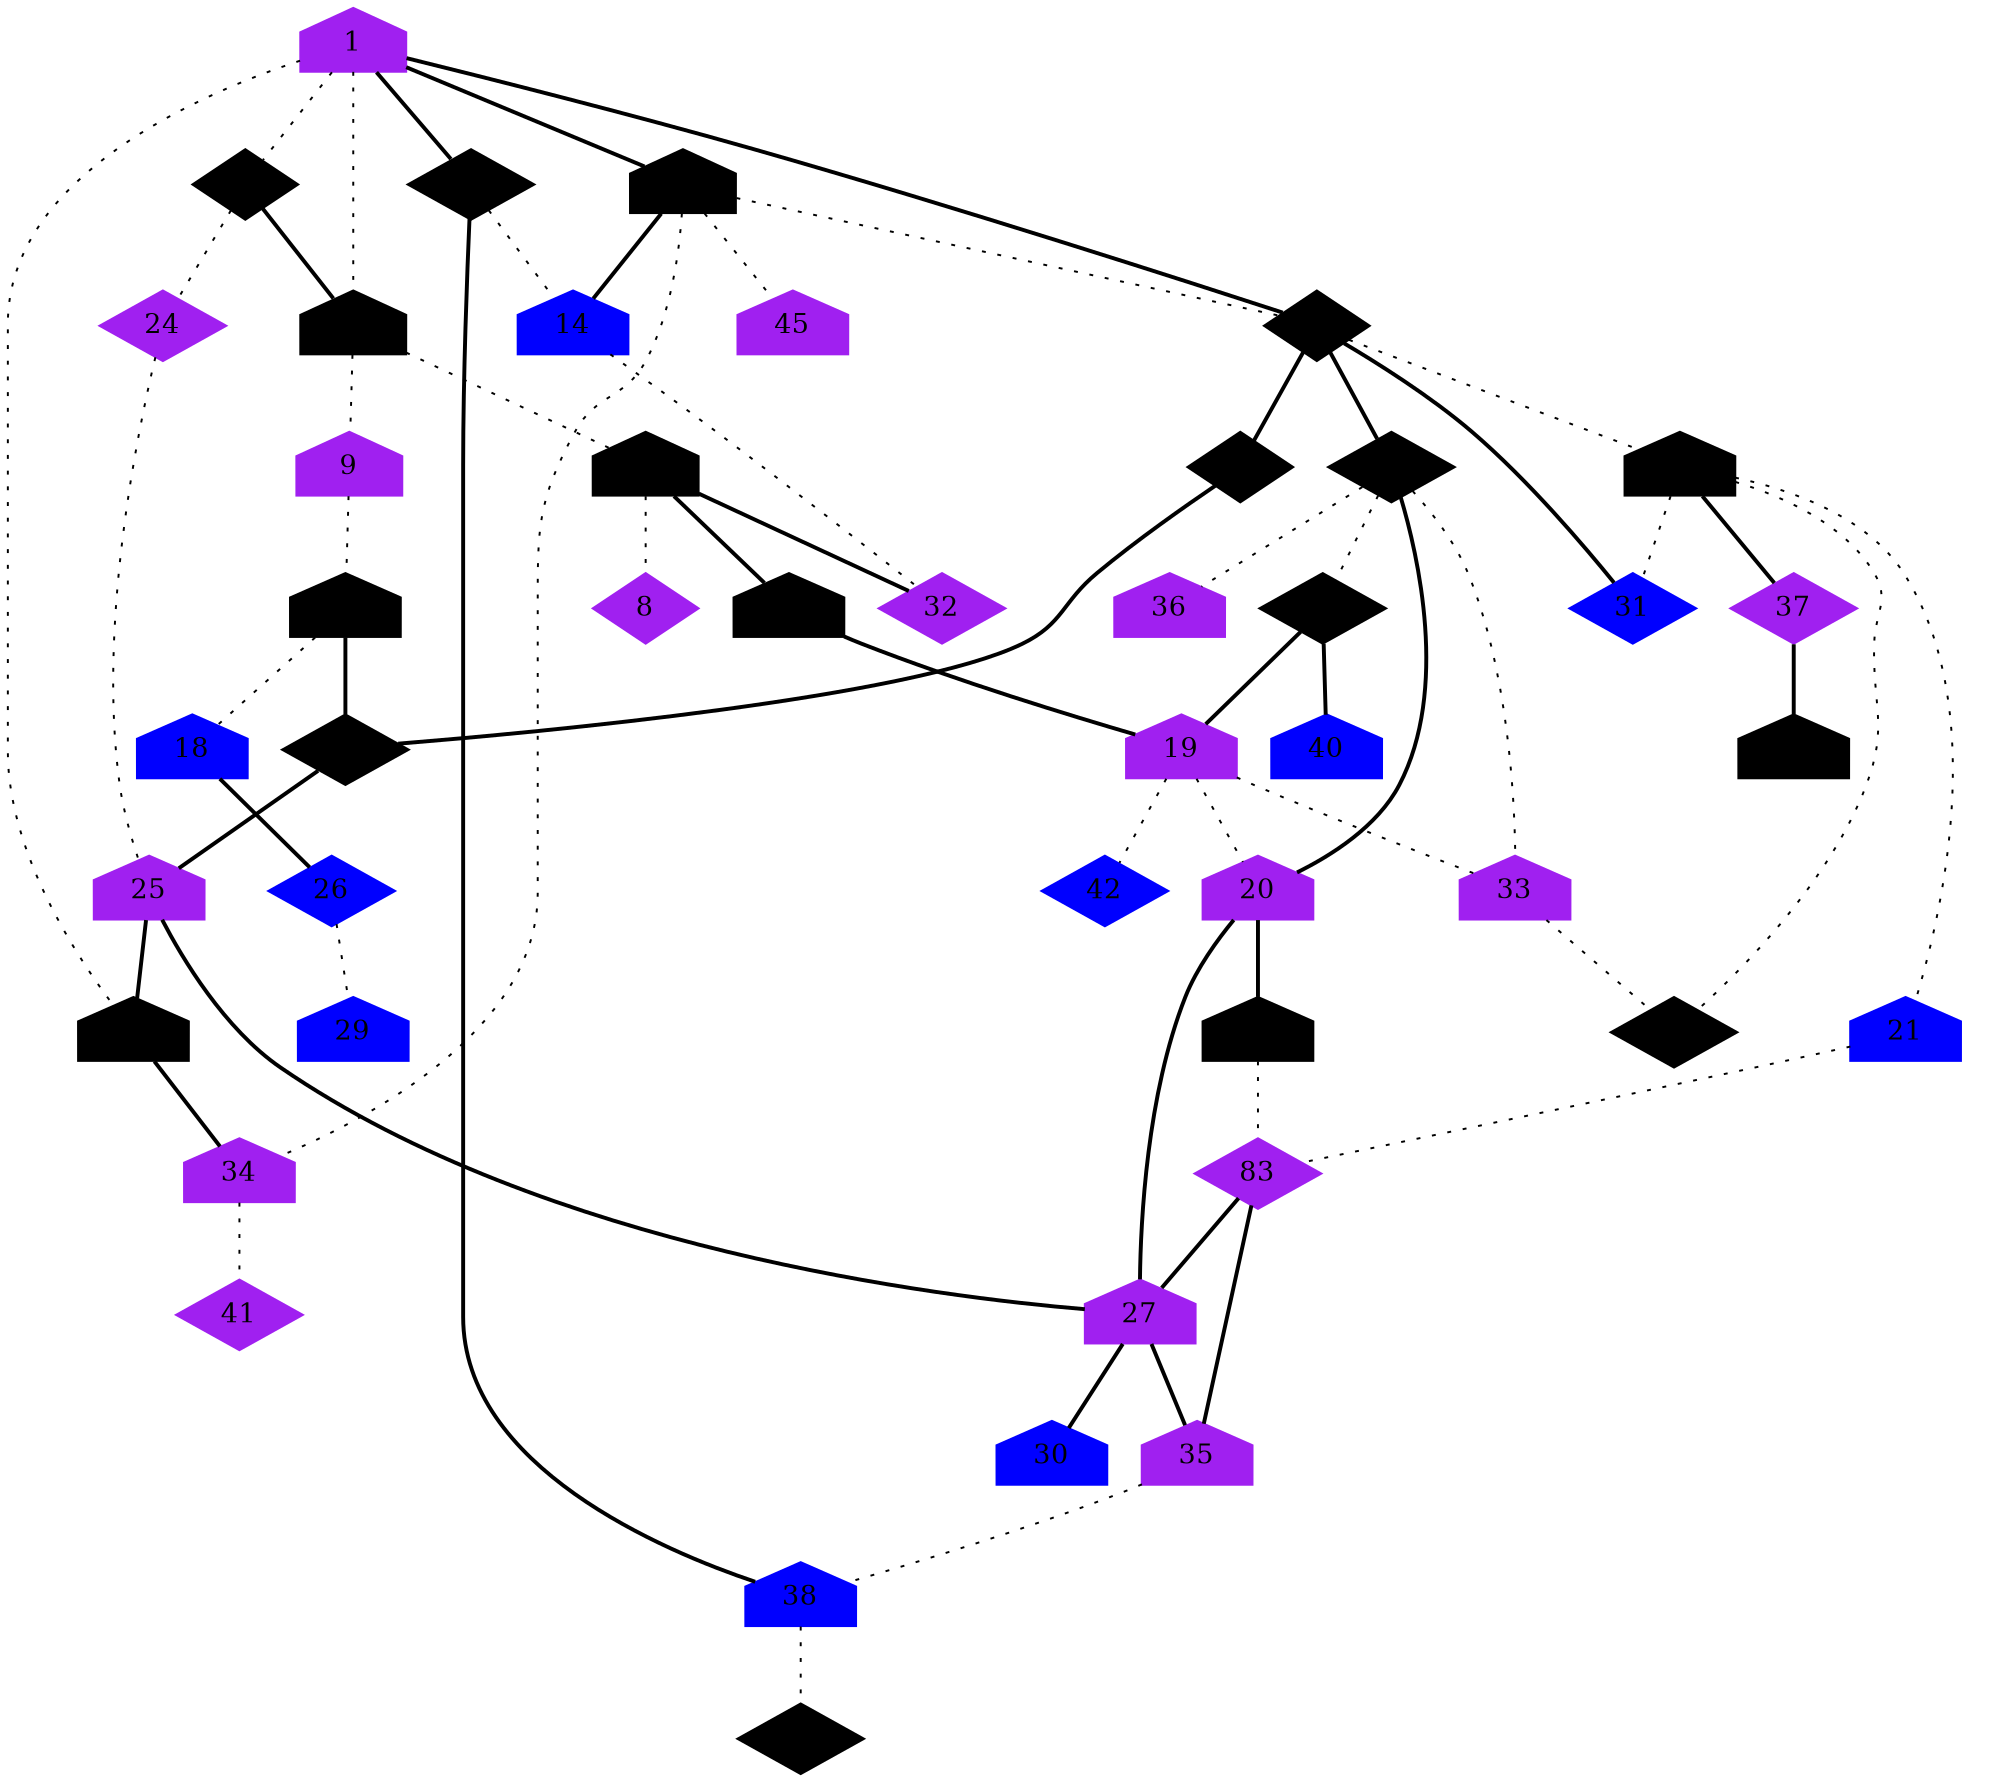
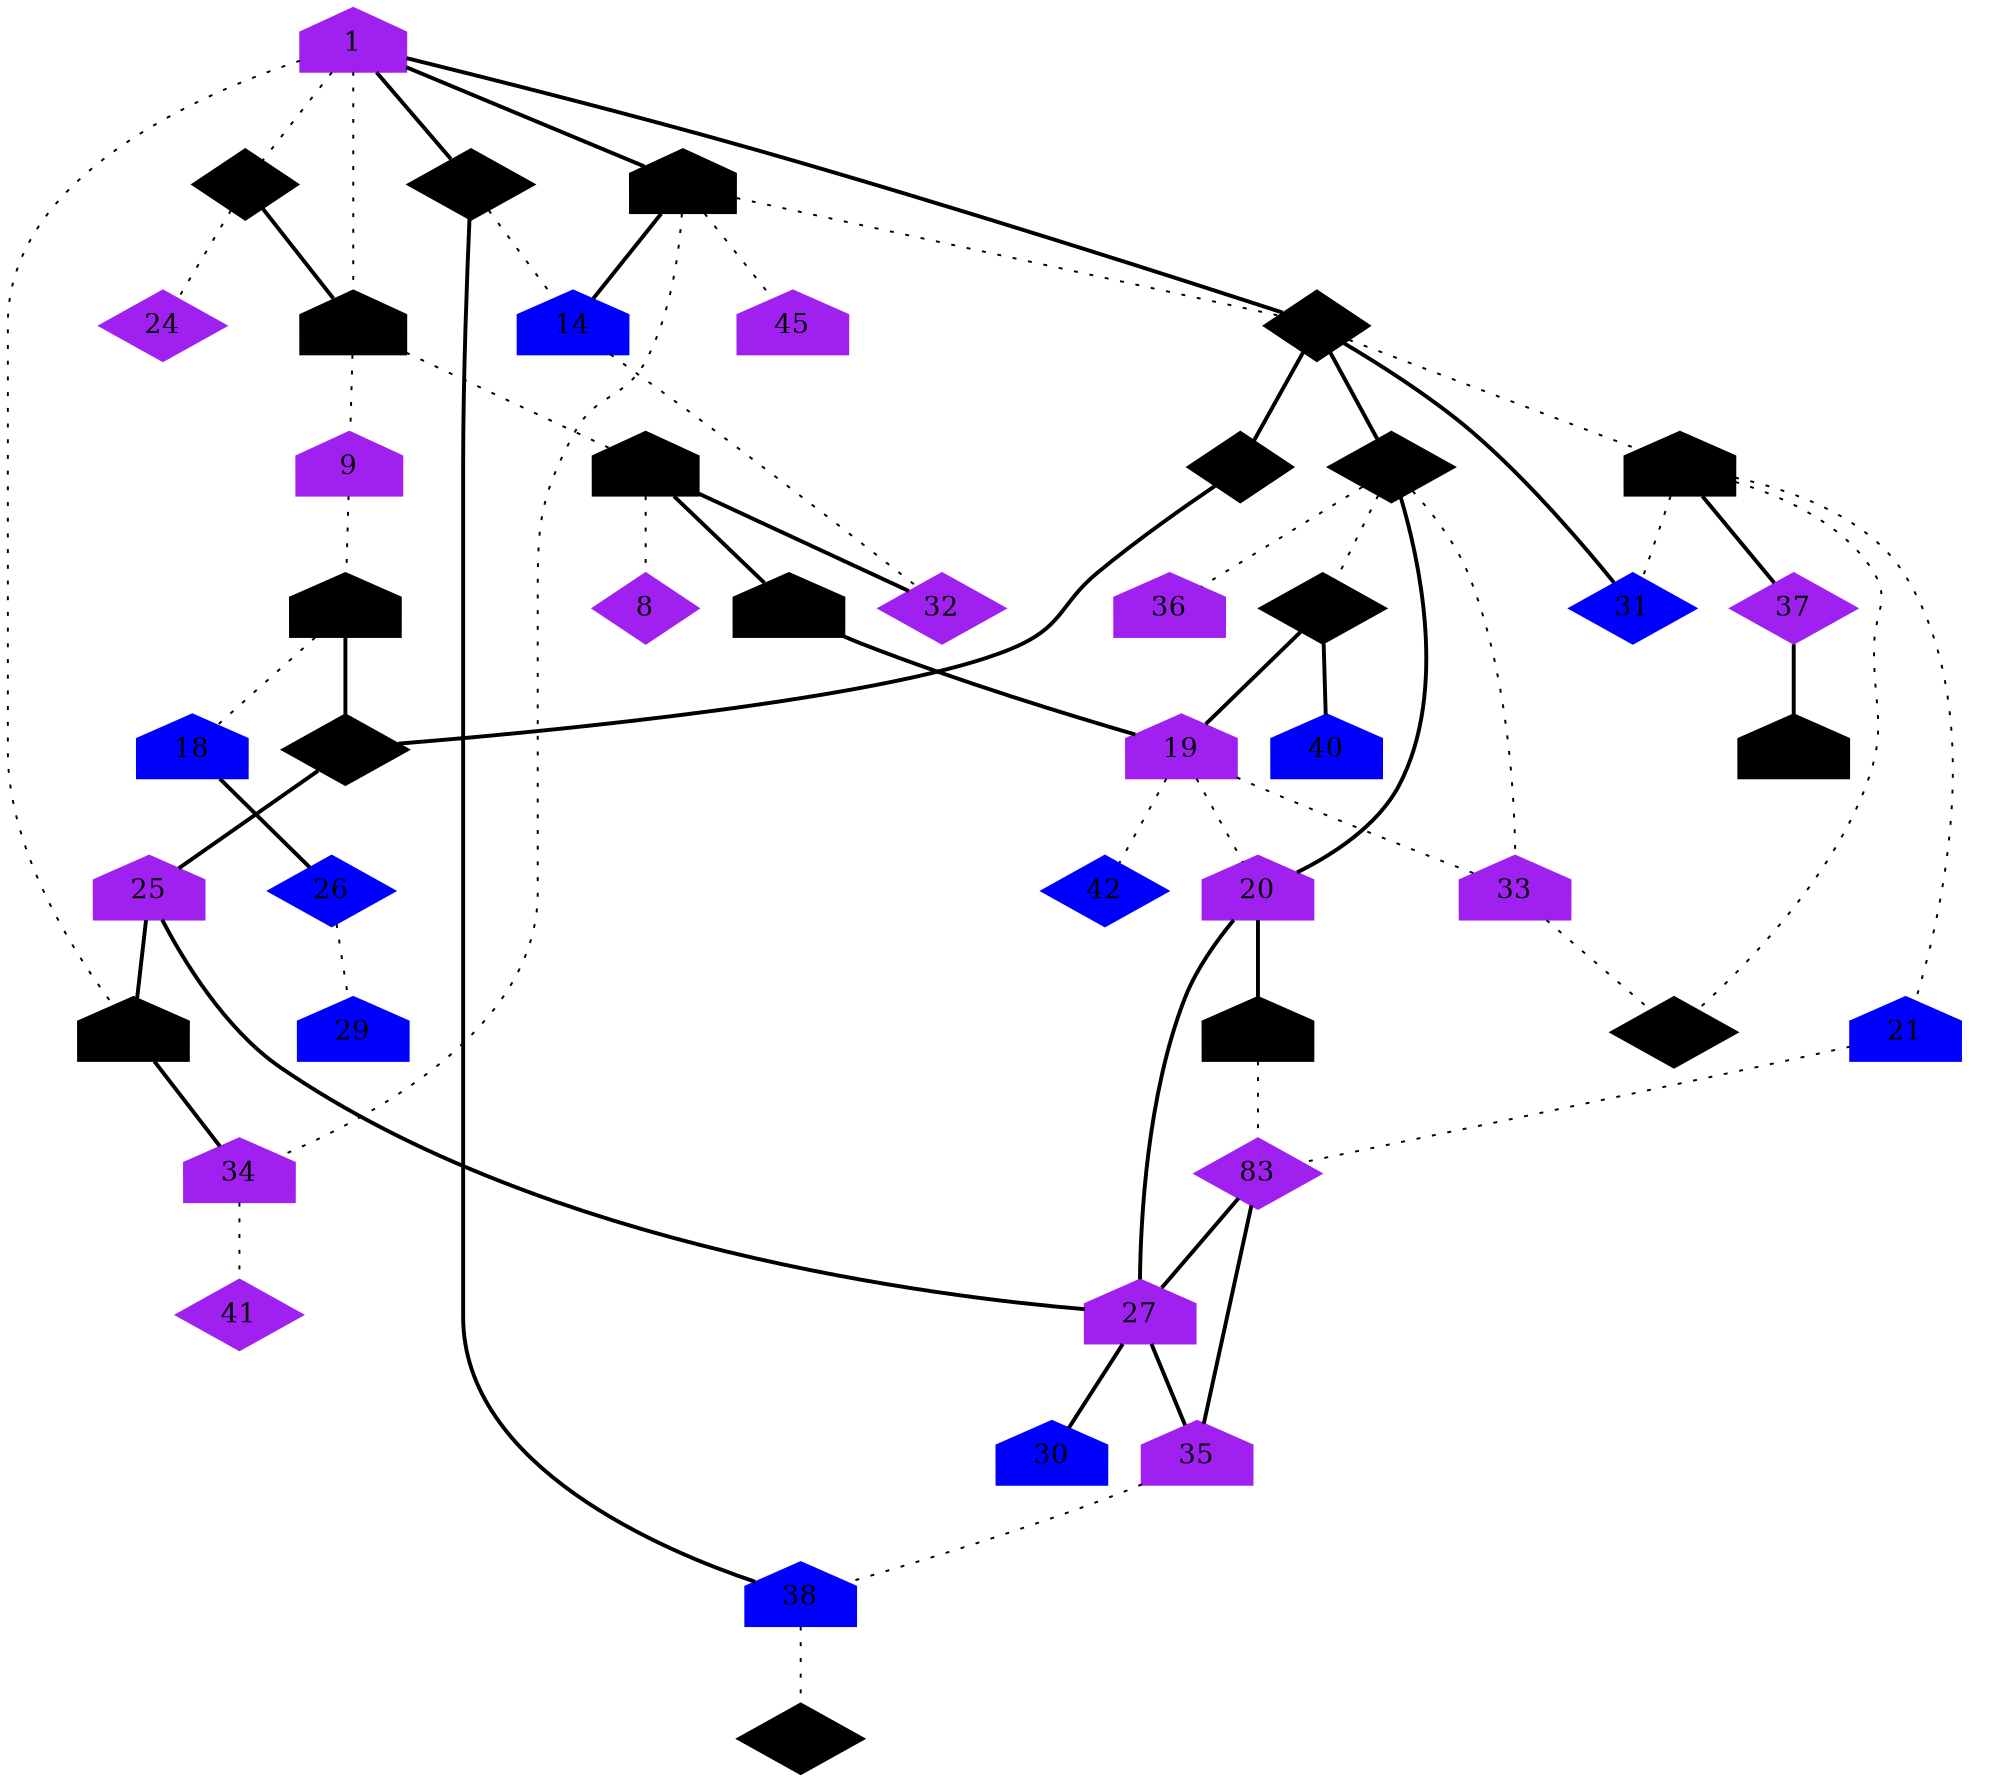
(116, 608) -> none
